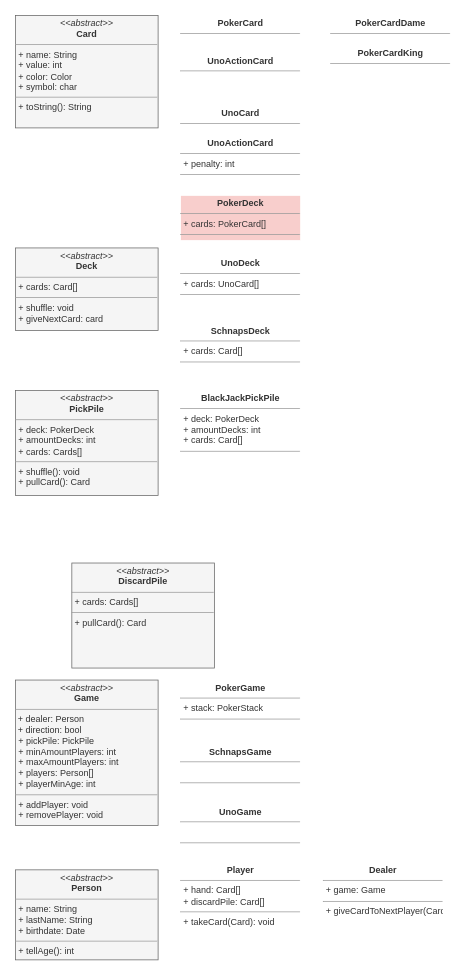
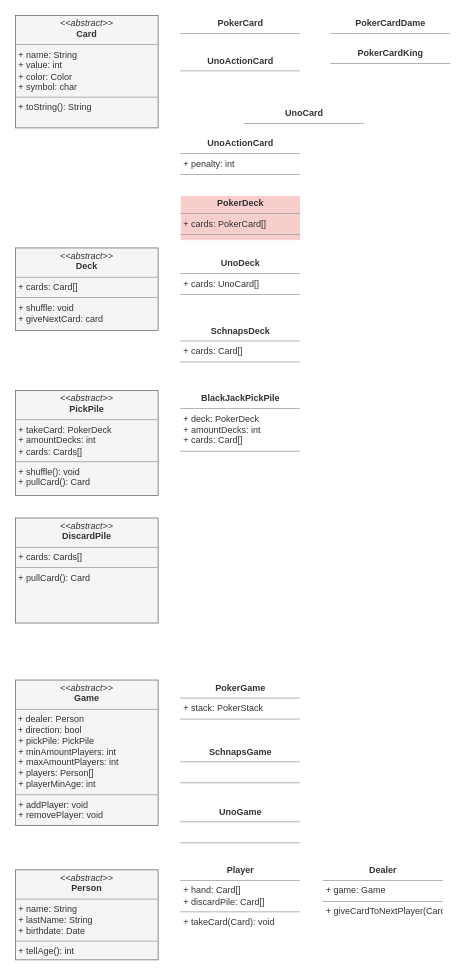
(240, 117) -> (304, 117)
(56, 428) -> (65, 428)
(143, 615) -> (87, 570)
